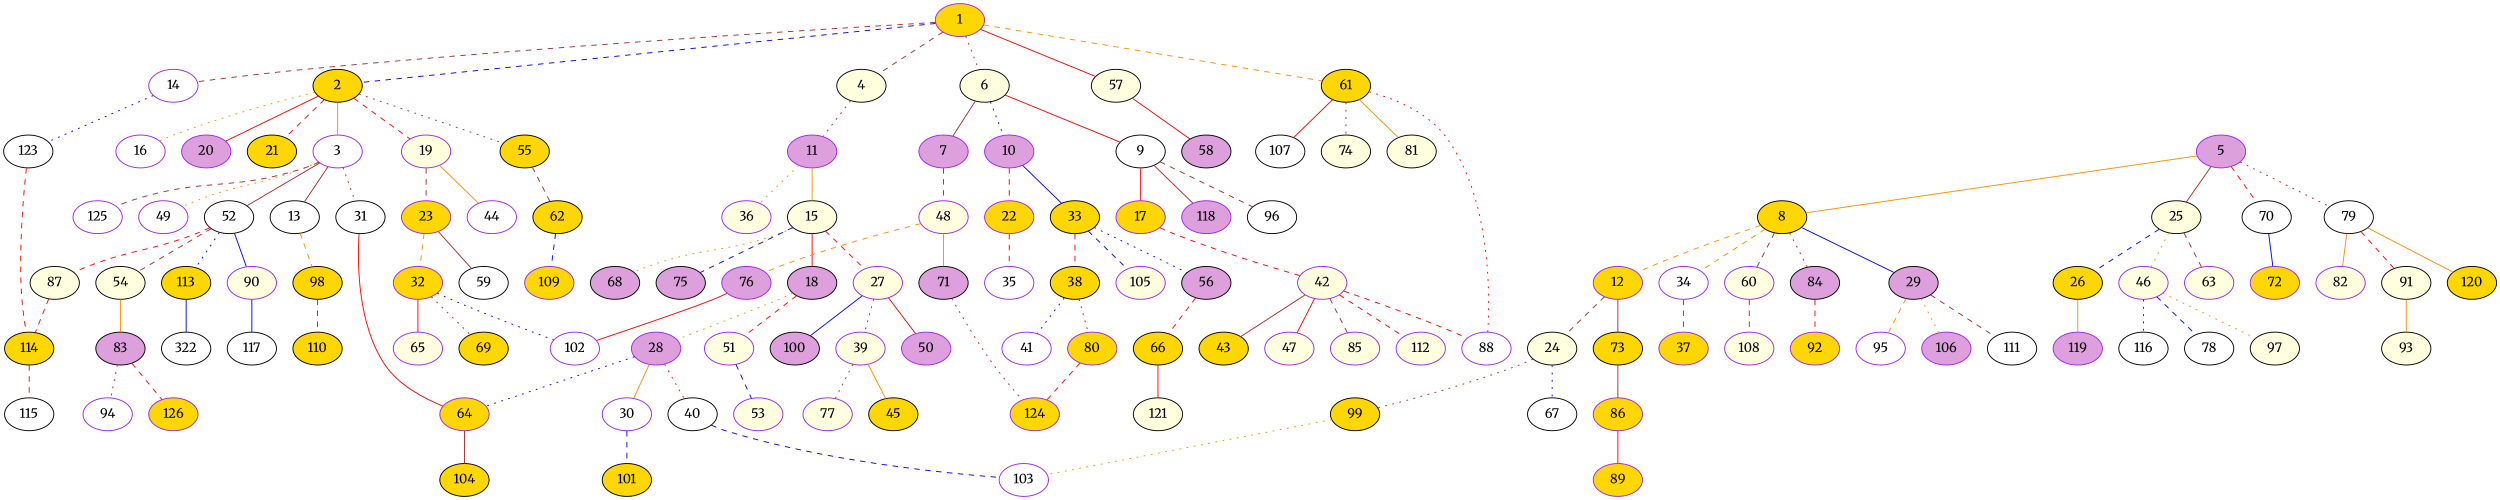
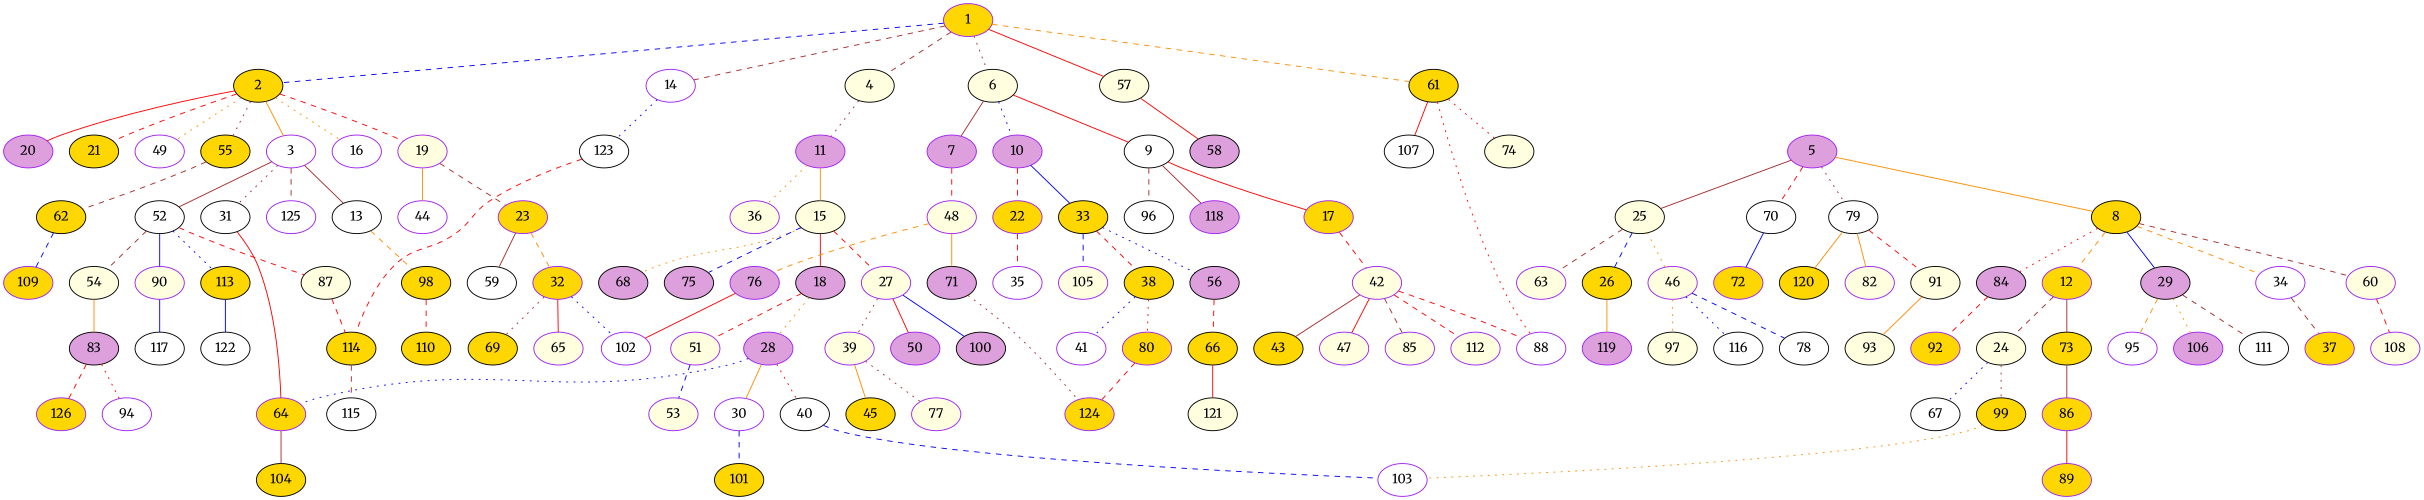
(1412, 151) -> none
(233, 189) -> (209, 119)
(186, 349) -> (225, 349)
